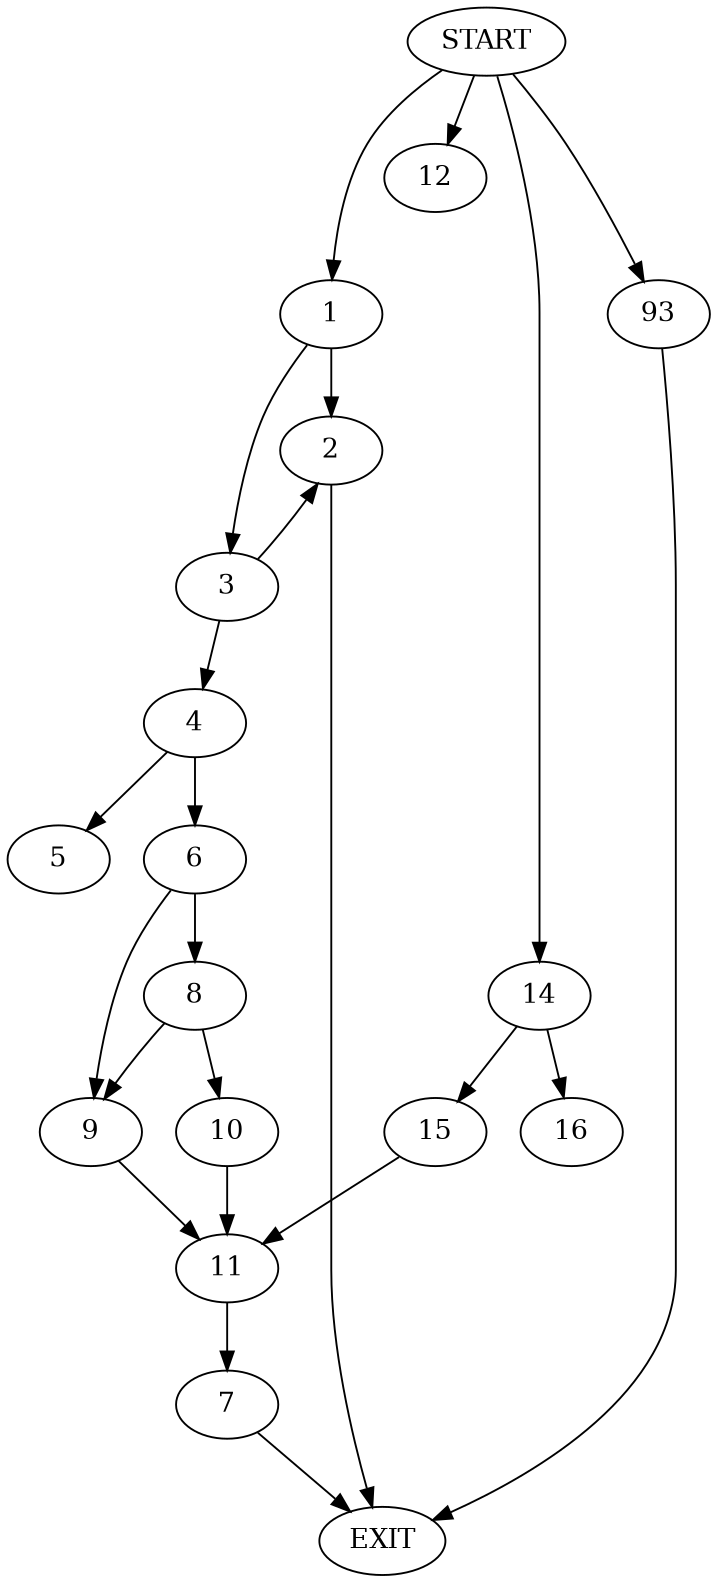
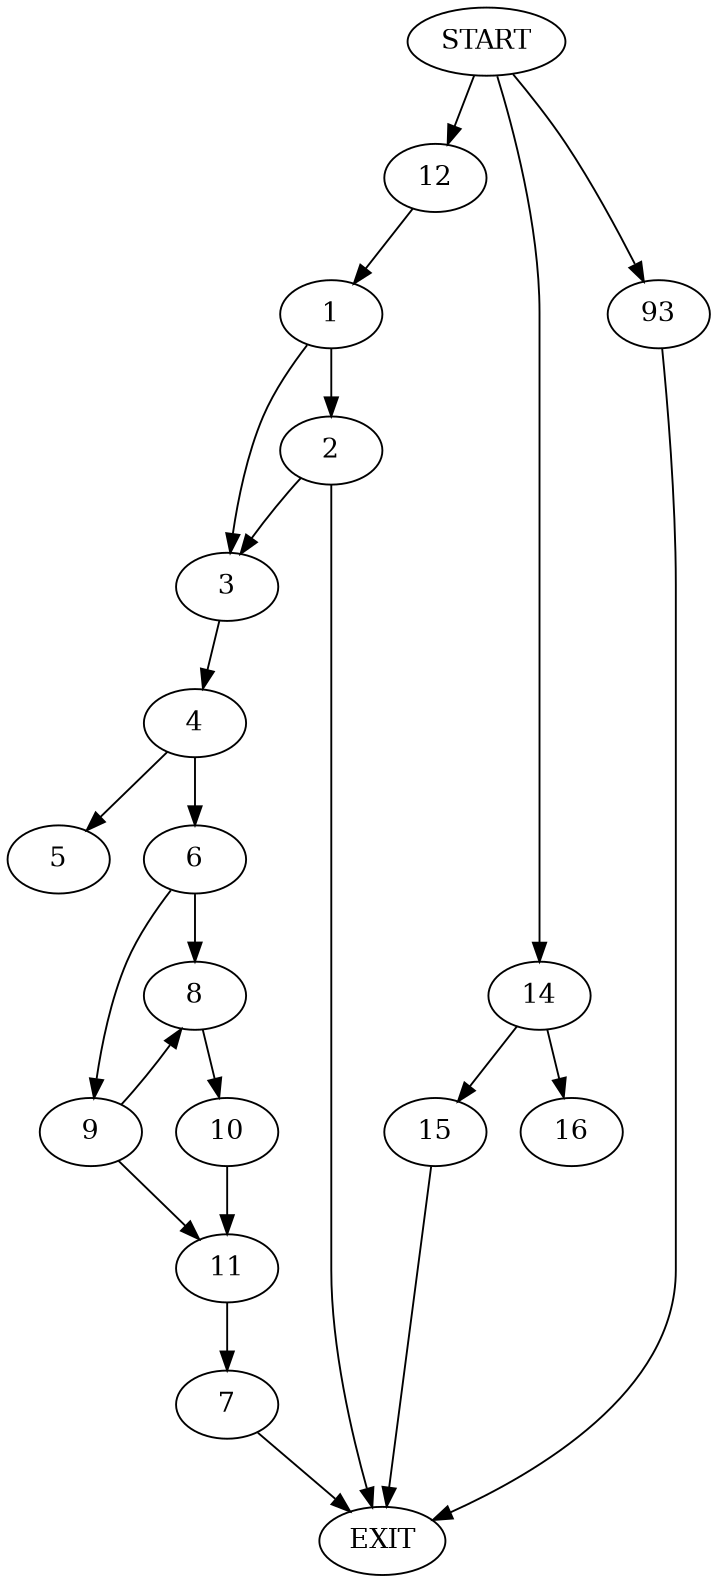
(363, 151) -> (389, 239)
(283, 530) -> (275, 508)
(139, 1053) -> (147, 1075)
(345, 1191) -> (410, 1327)
